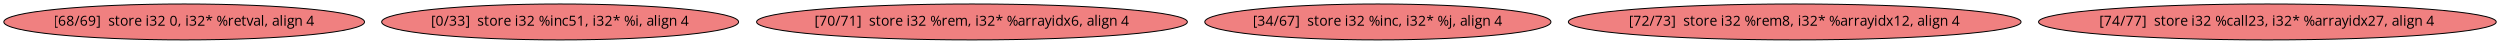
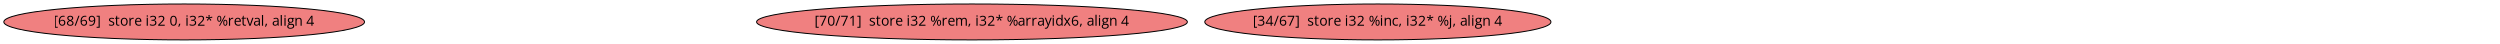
(560, 22) -> none
(1795, 22) -> none
(2267, 22) -> none
